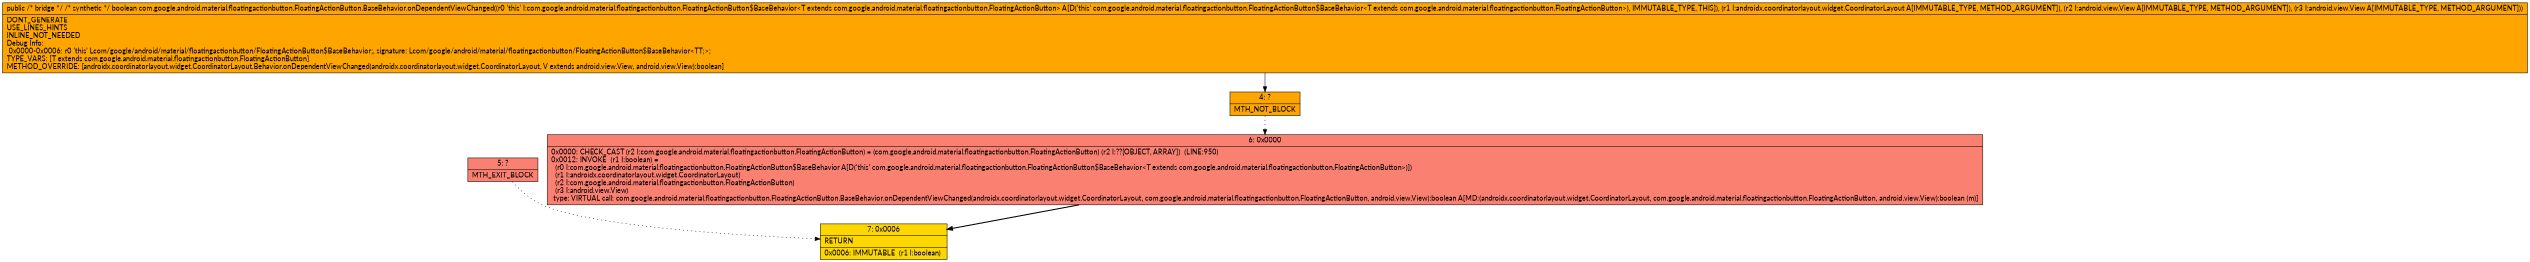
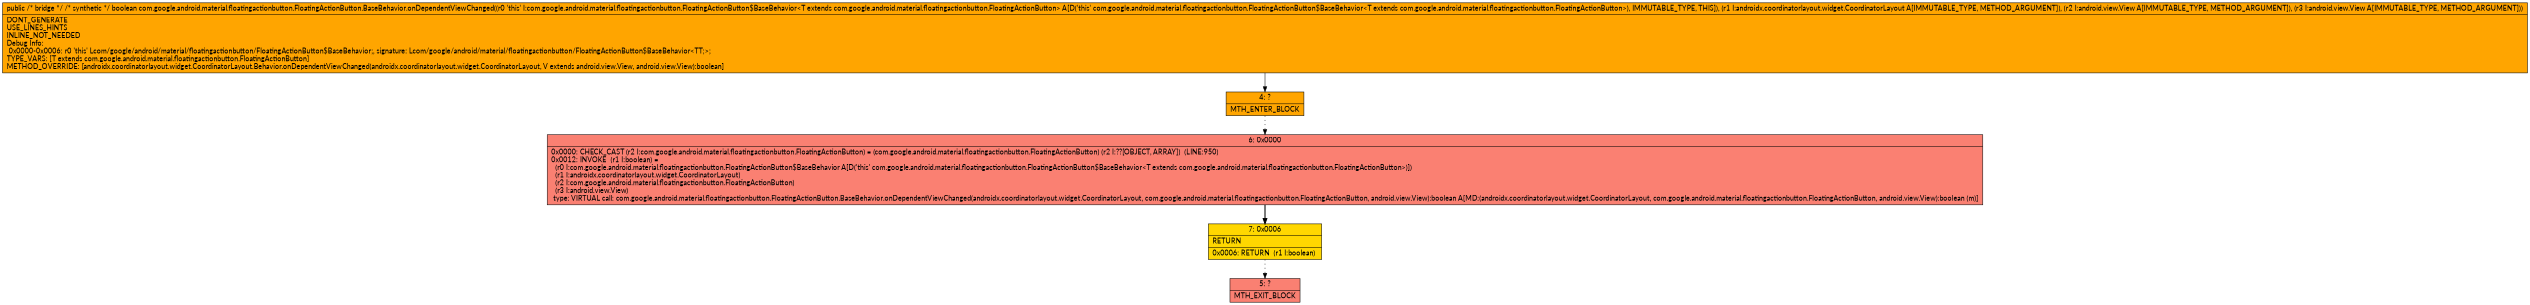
(1265, 109) -> (1265, 109)
(659, 228) -> (1265, 266)
(884, 253) -> (1265, 253)
